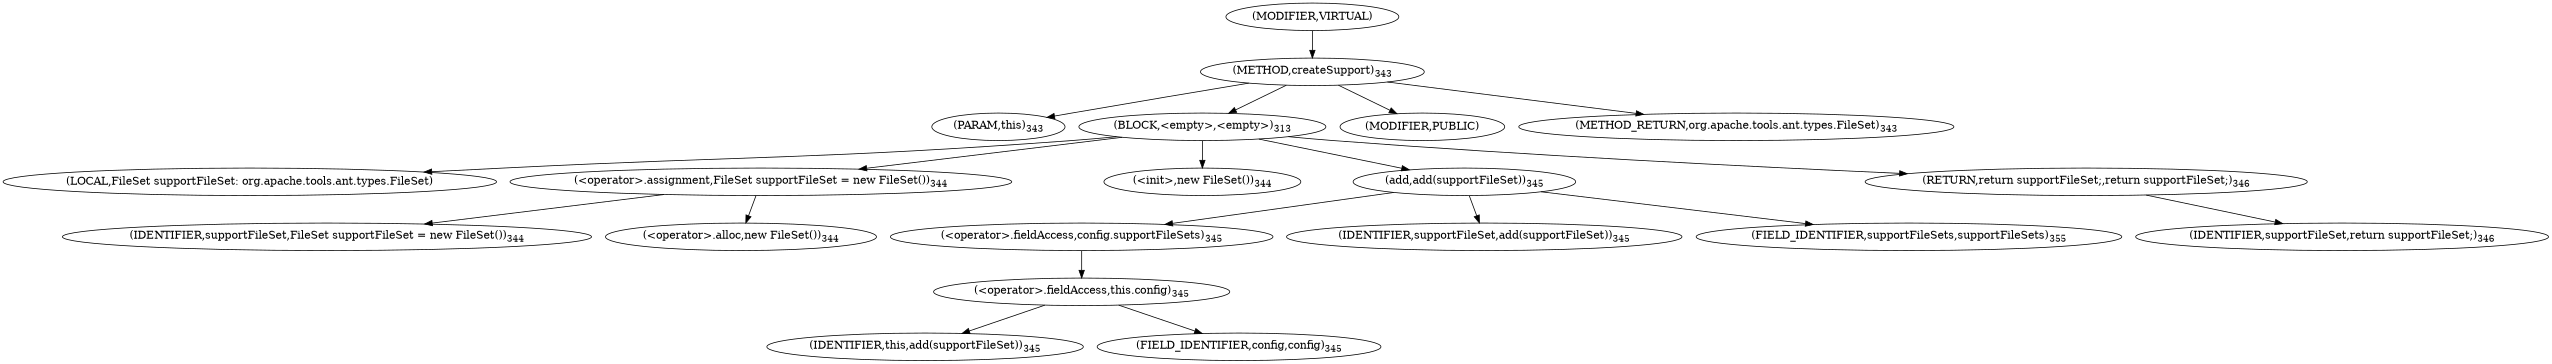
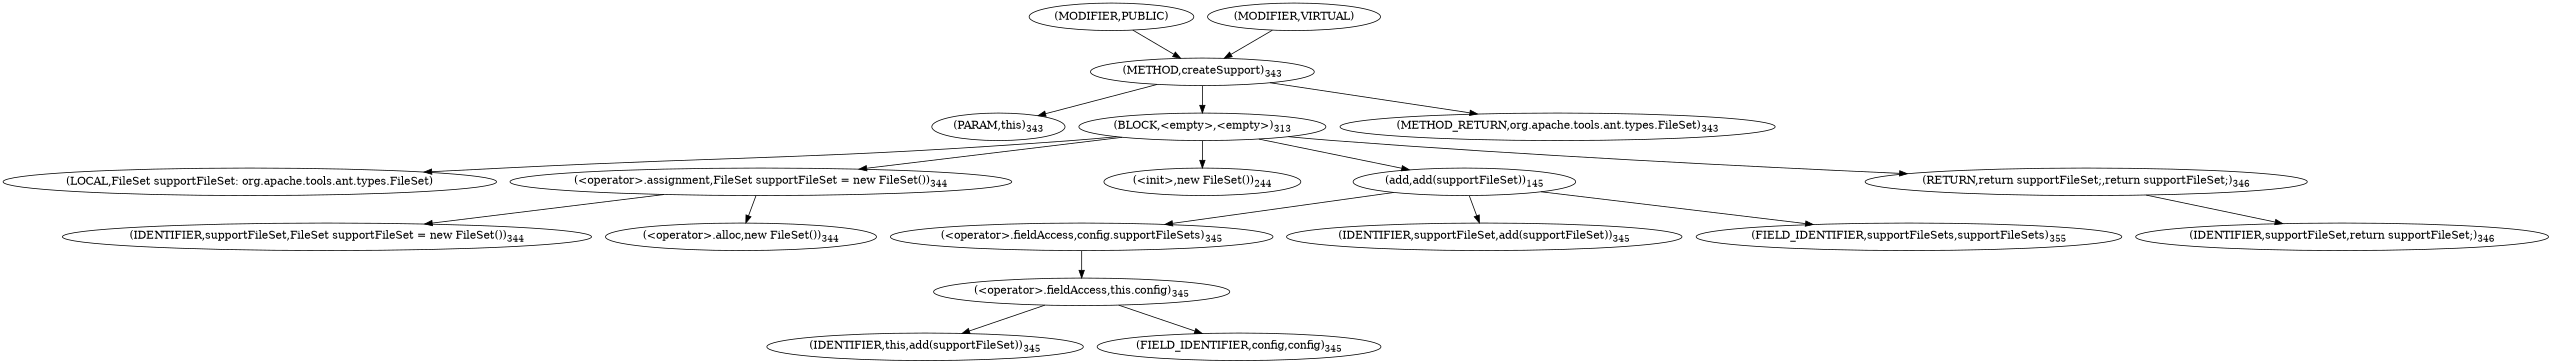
(1364, 98) -> (1153, 42)
(1263, 181) -> (1263, 181)
(1535, 181) -> (1535, 181)
